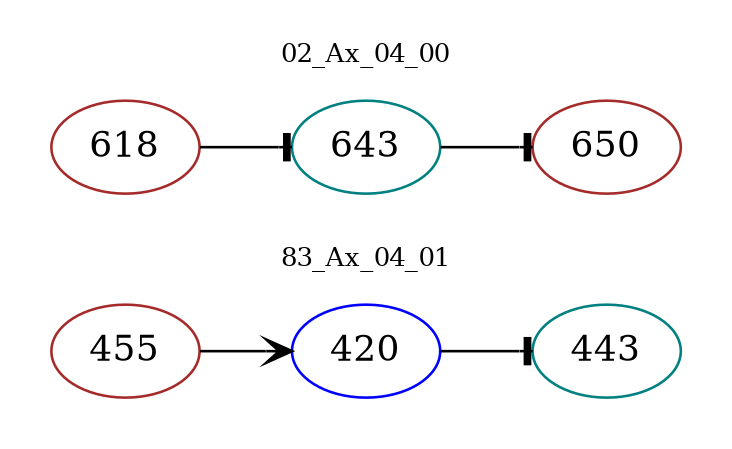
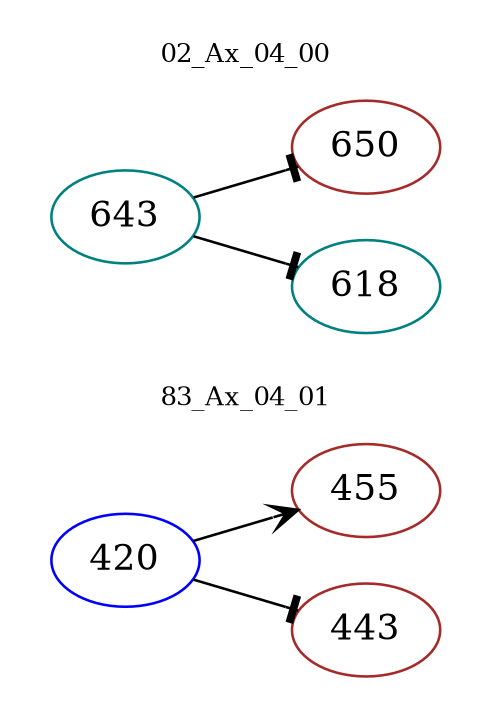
(125, 147) -> (366, 287)
(239, 147) -> (240, 250)
(233, 351) -> (233, 529)
(607, 351) -> (366, 630)
